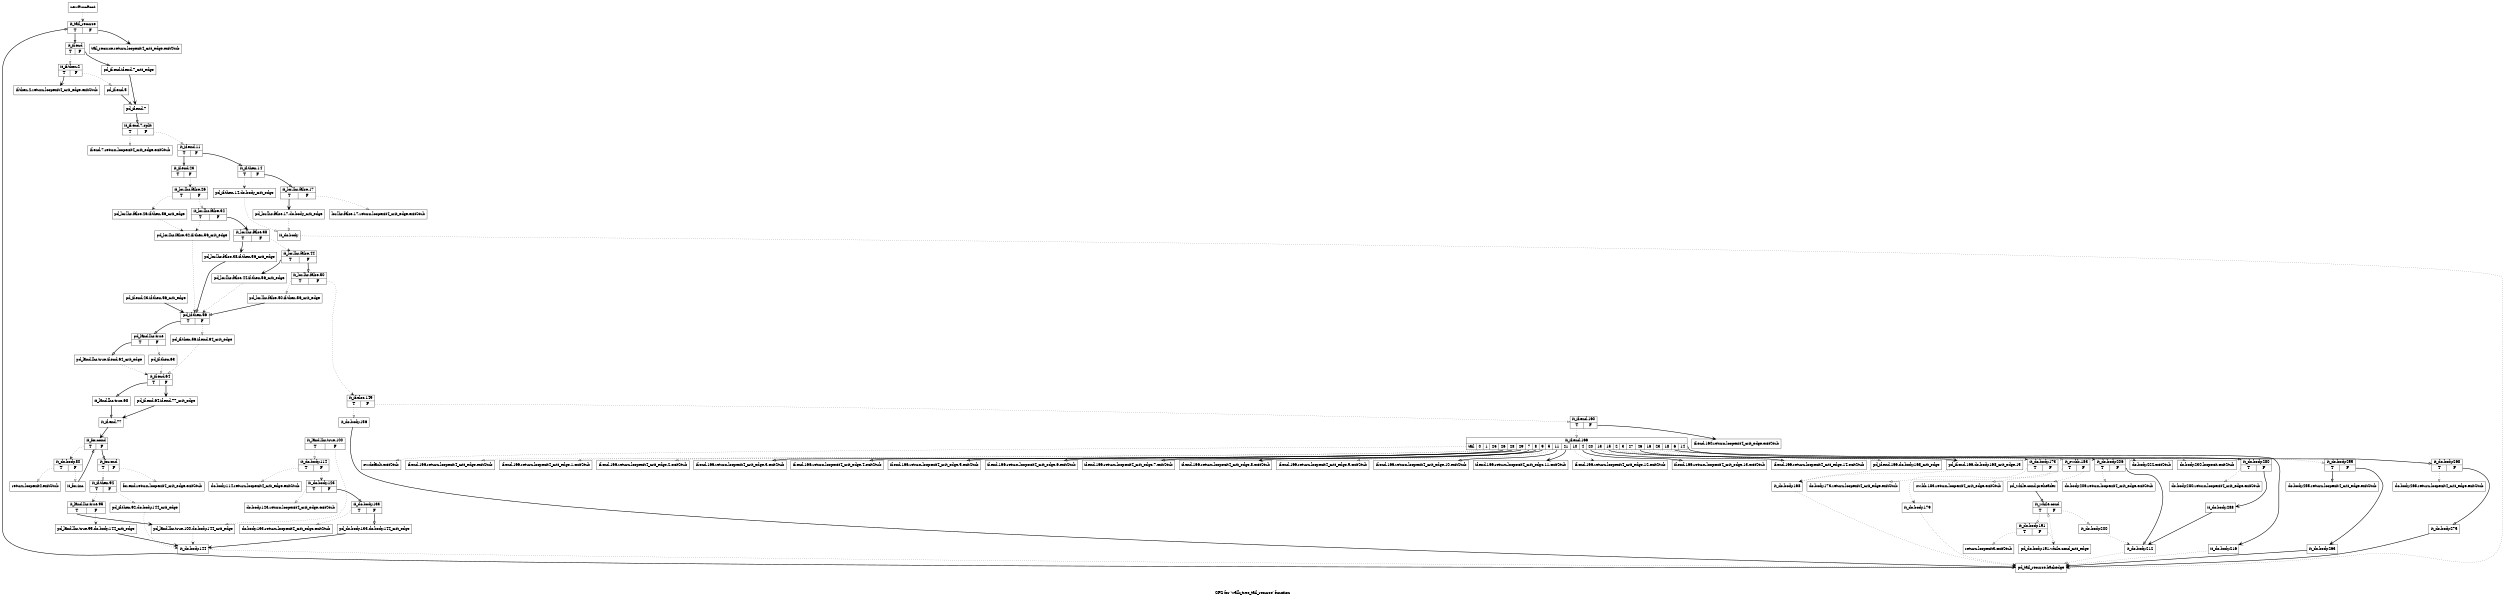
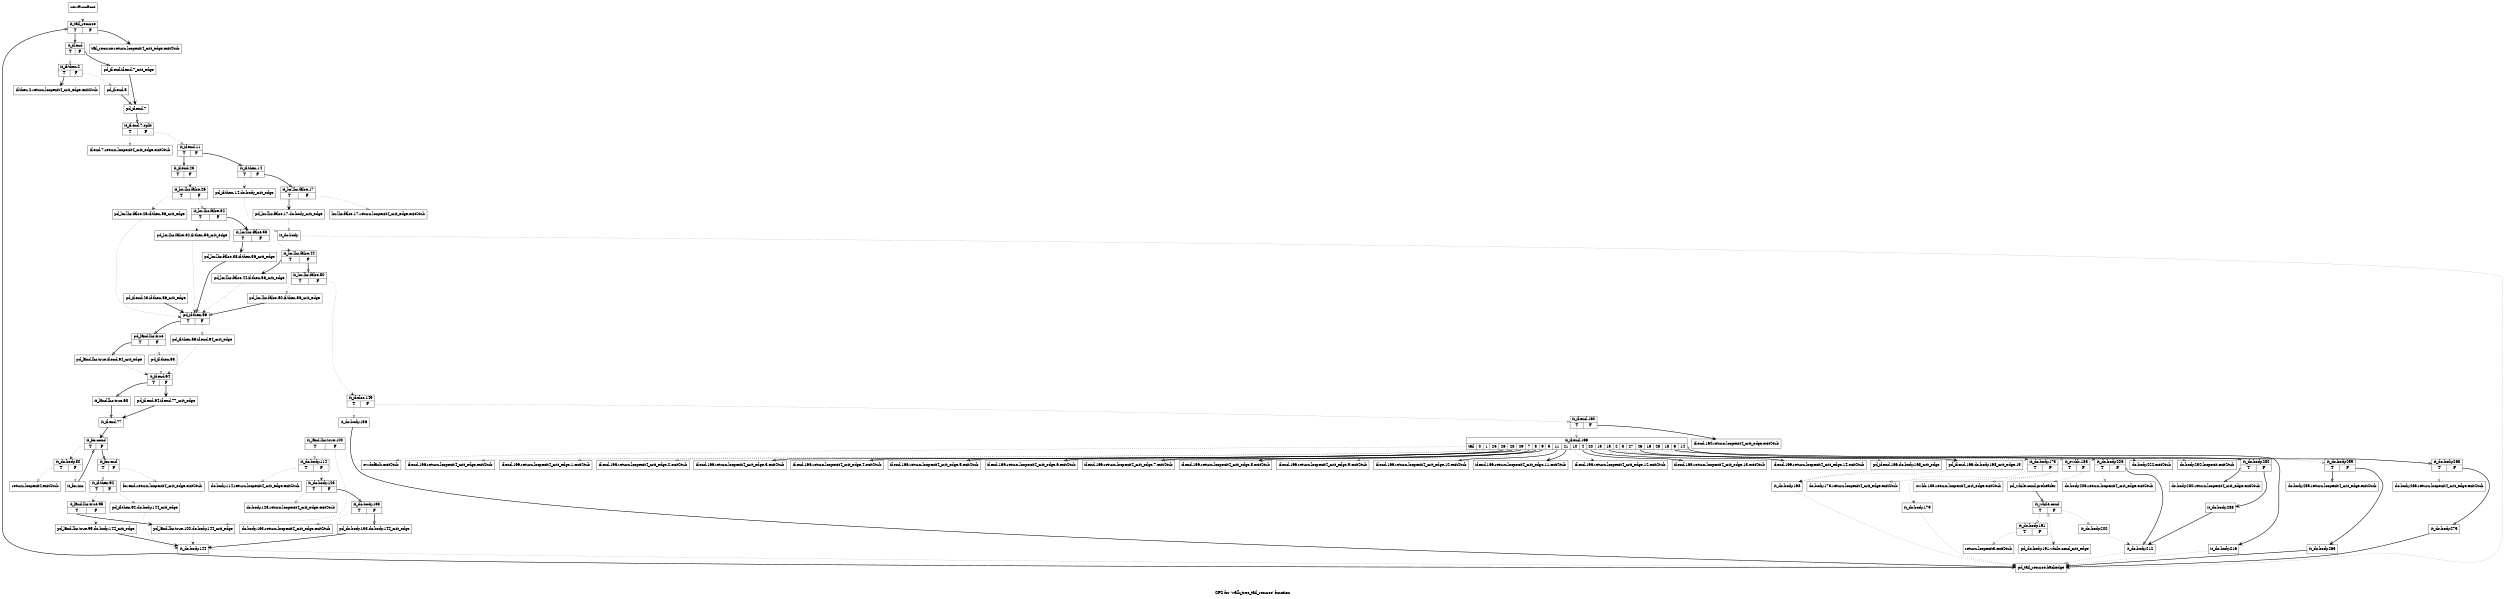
(170, 224) -> (116, 286)
(185, 359) -> (185, 359)
(2234, 475) -> (2234, 475)
